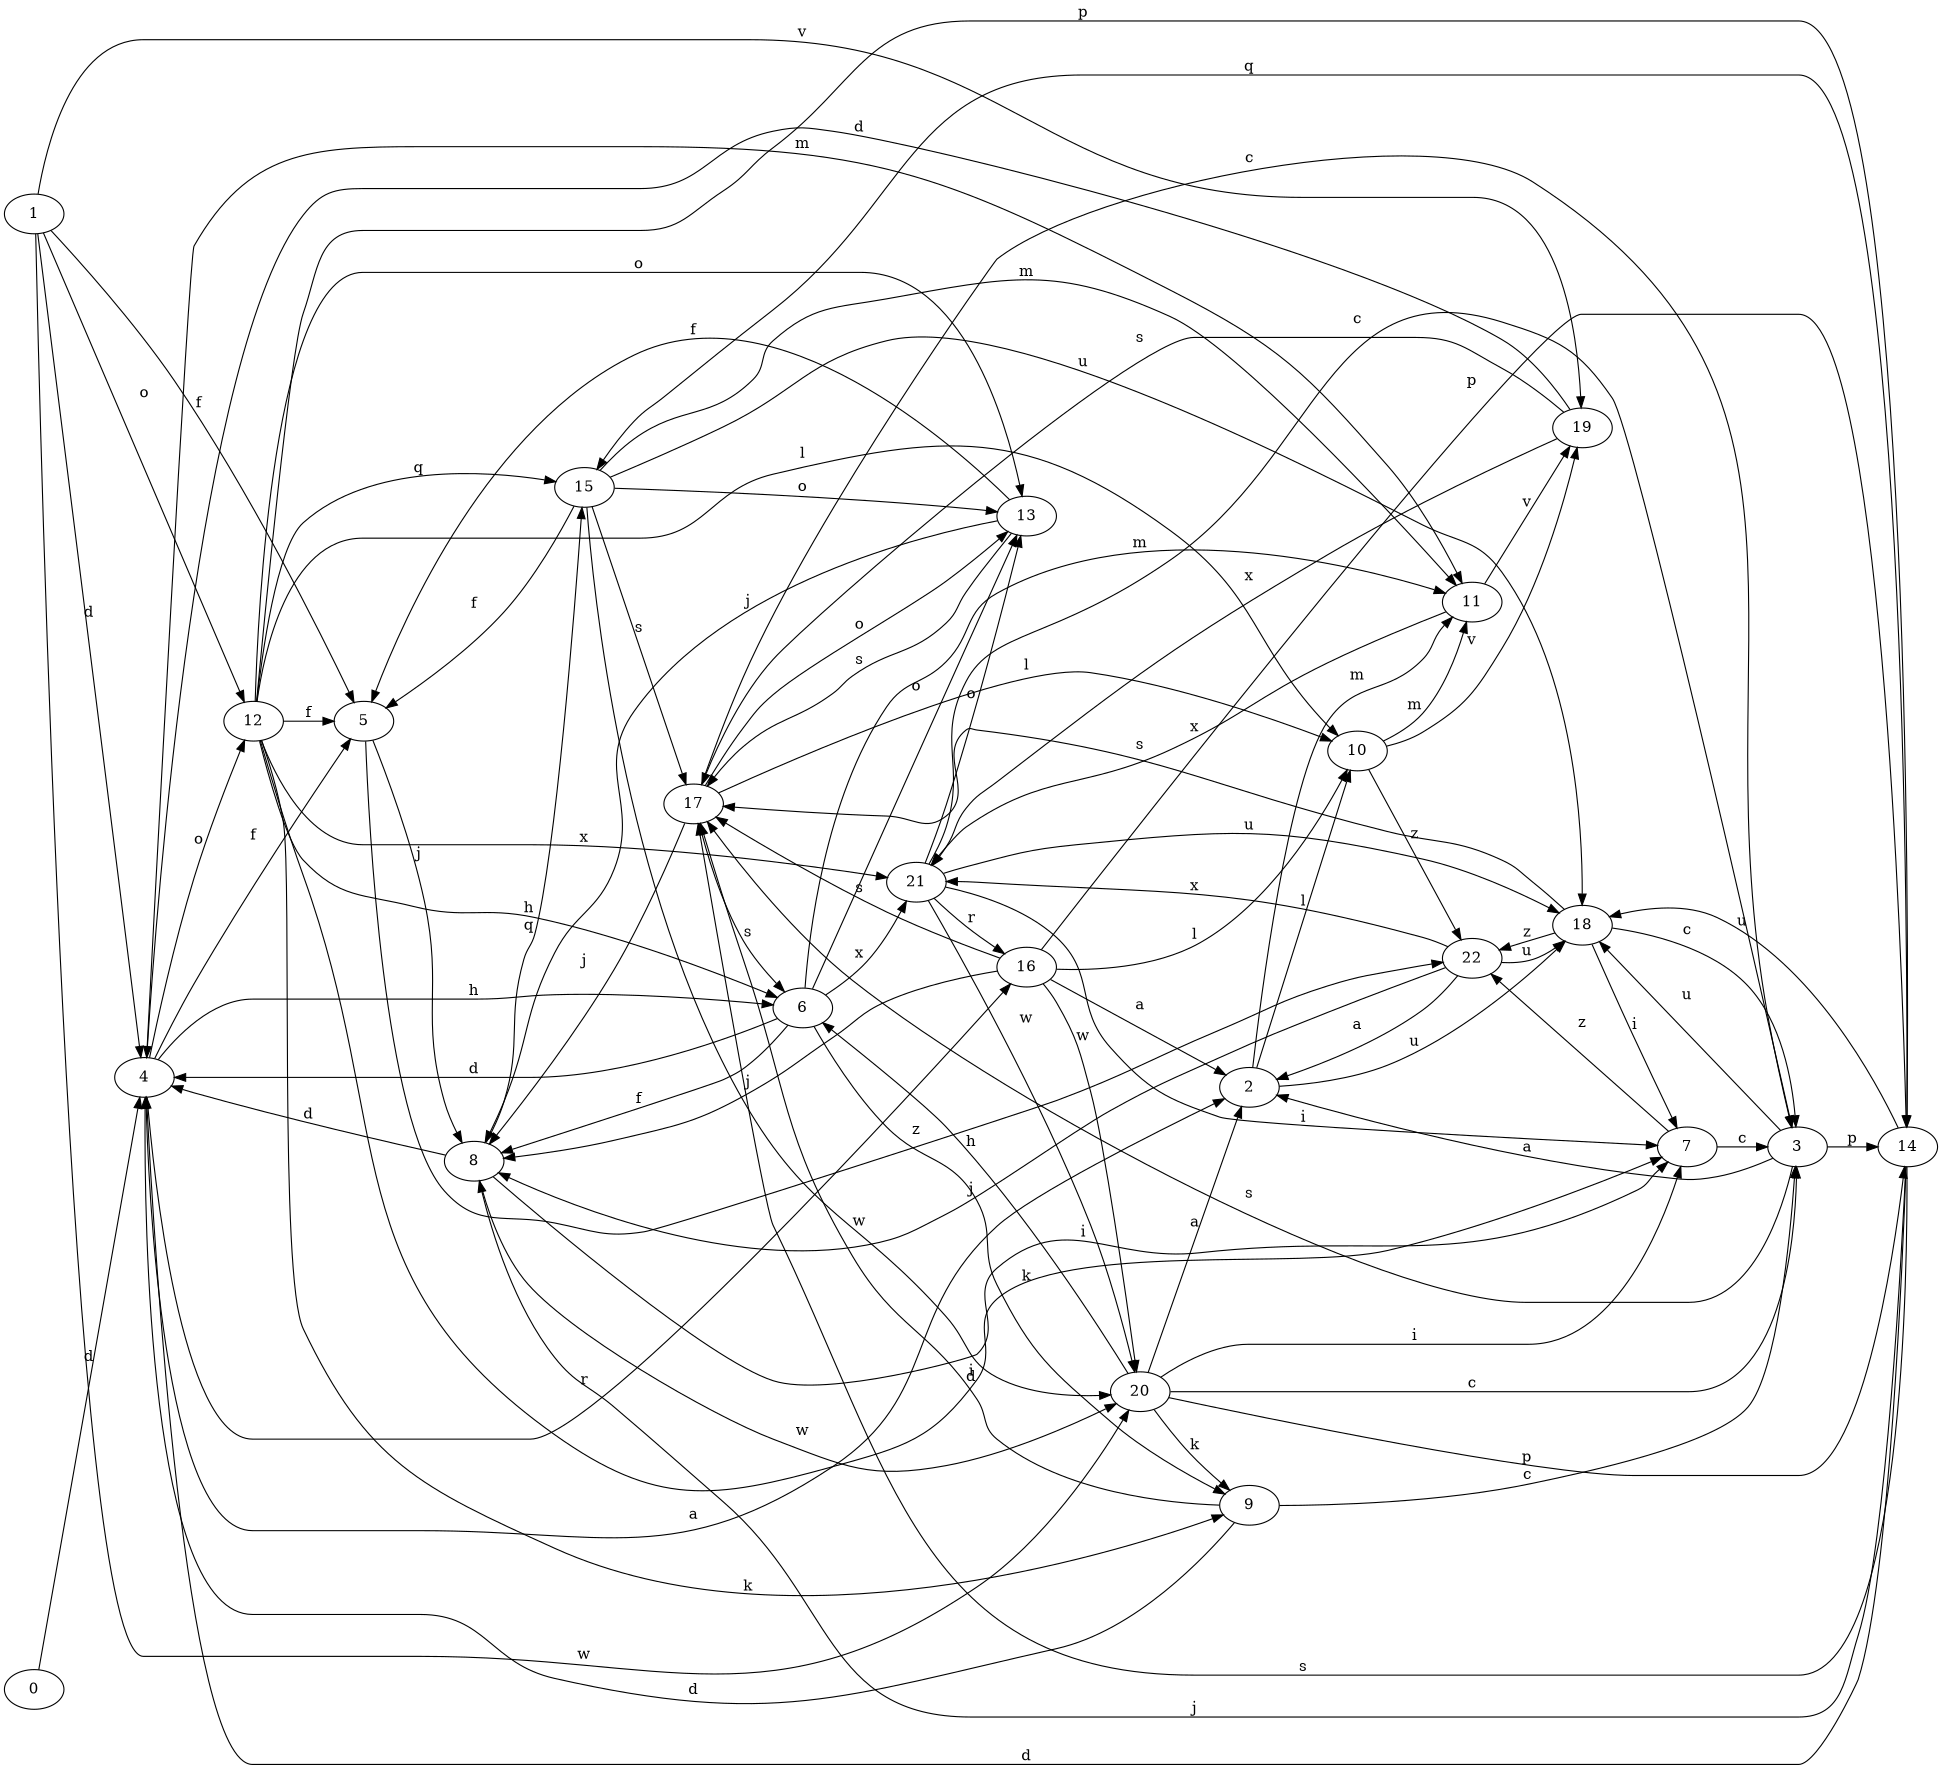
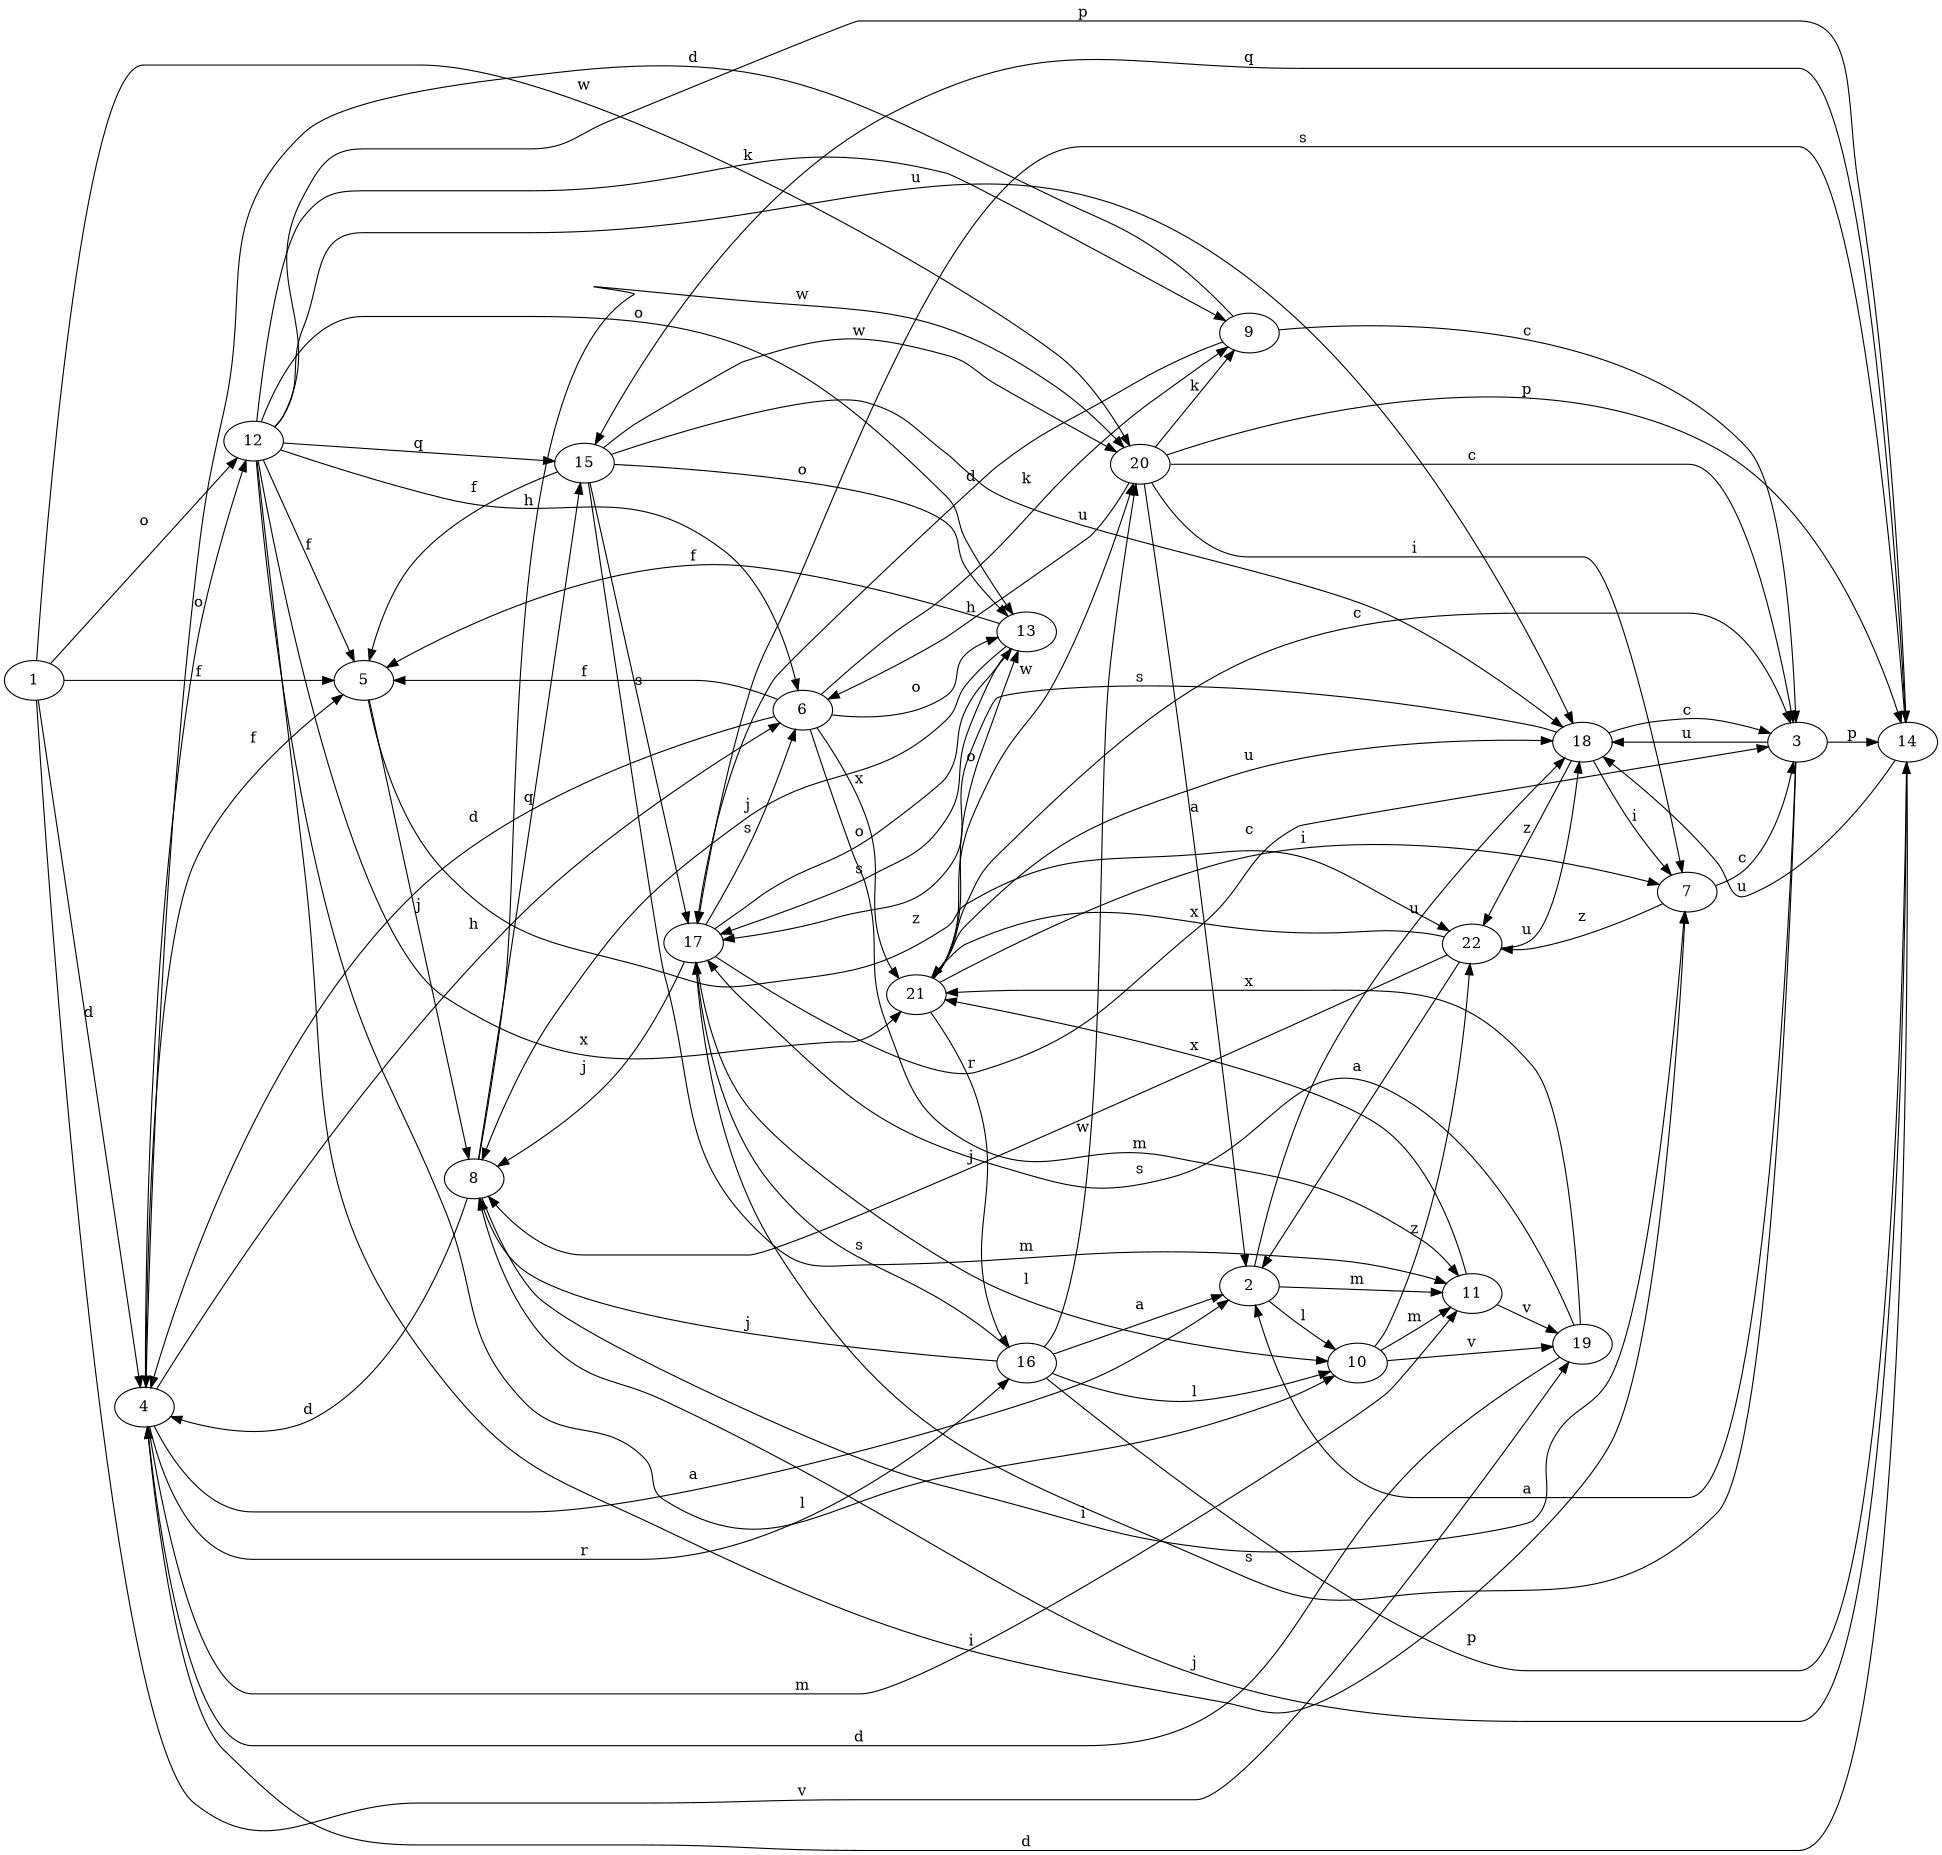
none -> (931, 187)
(659, 1102) -> (593, 680)
(34, 1689) -> none
